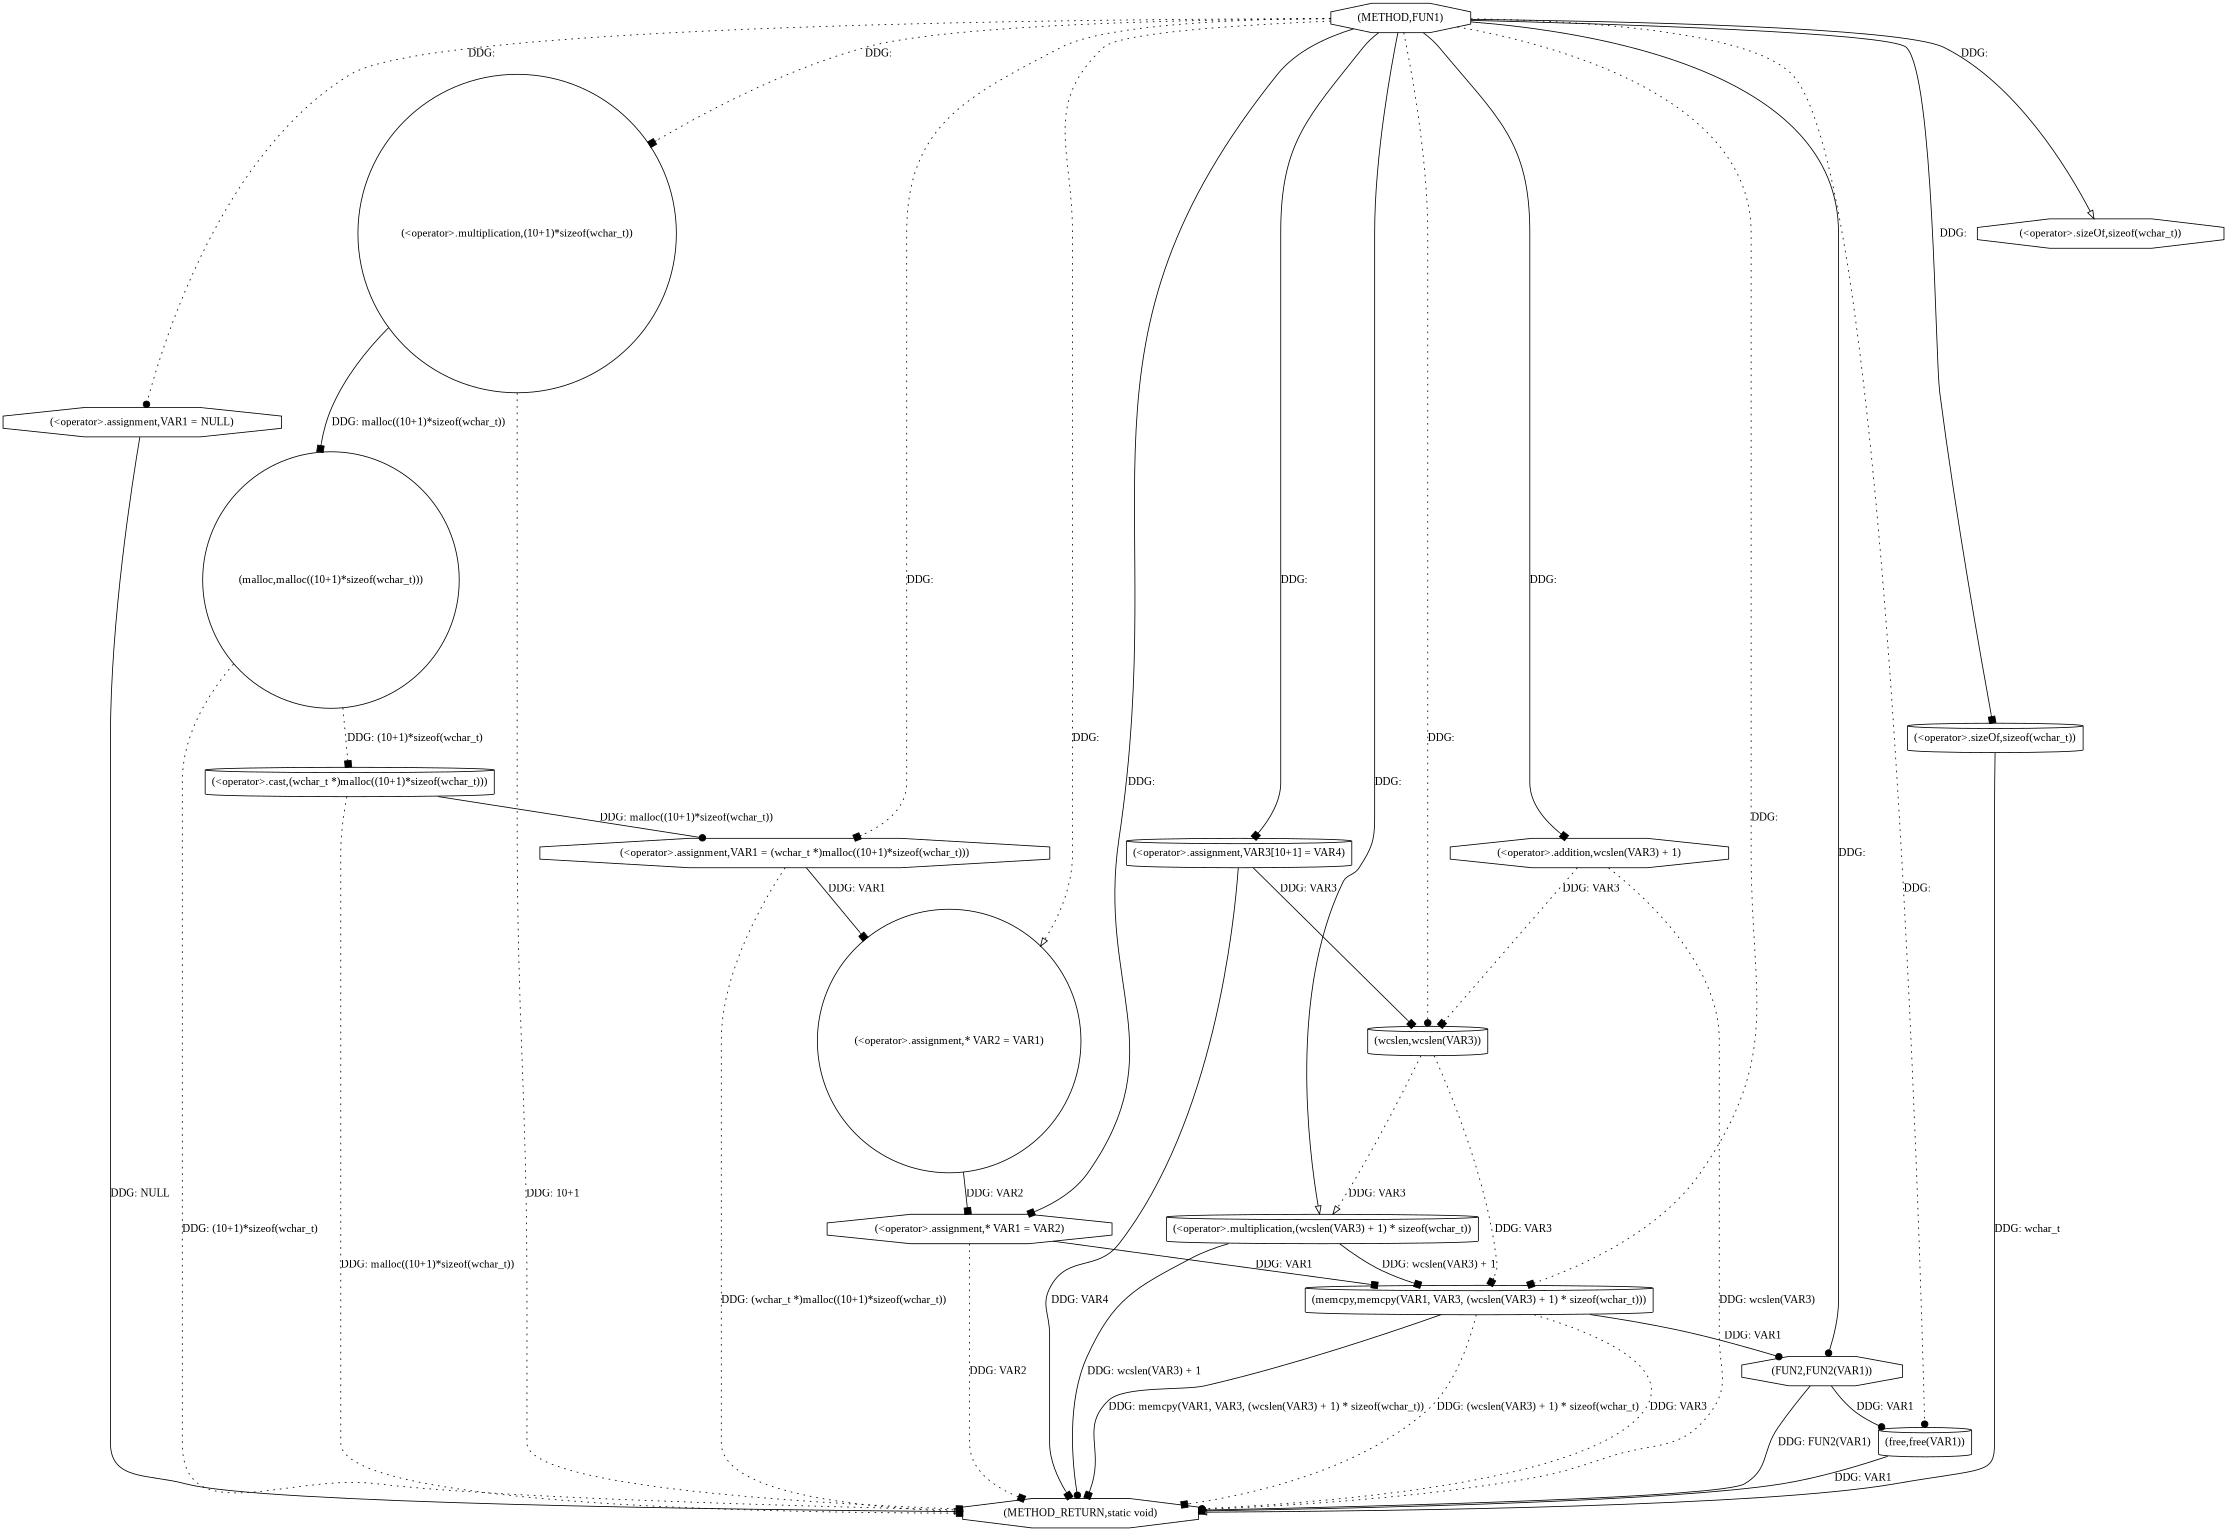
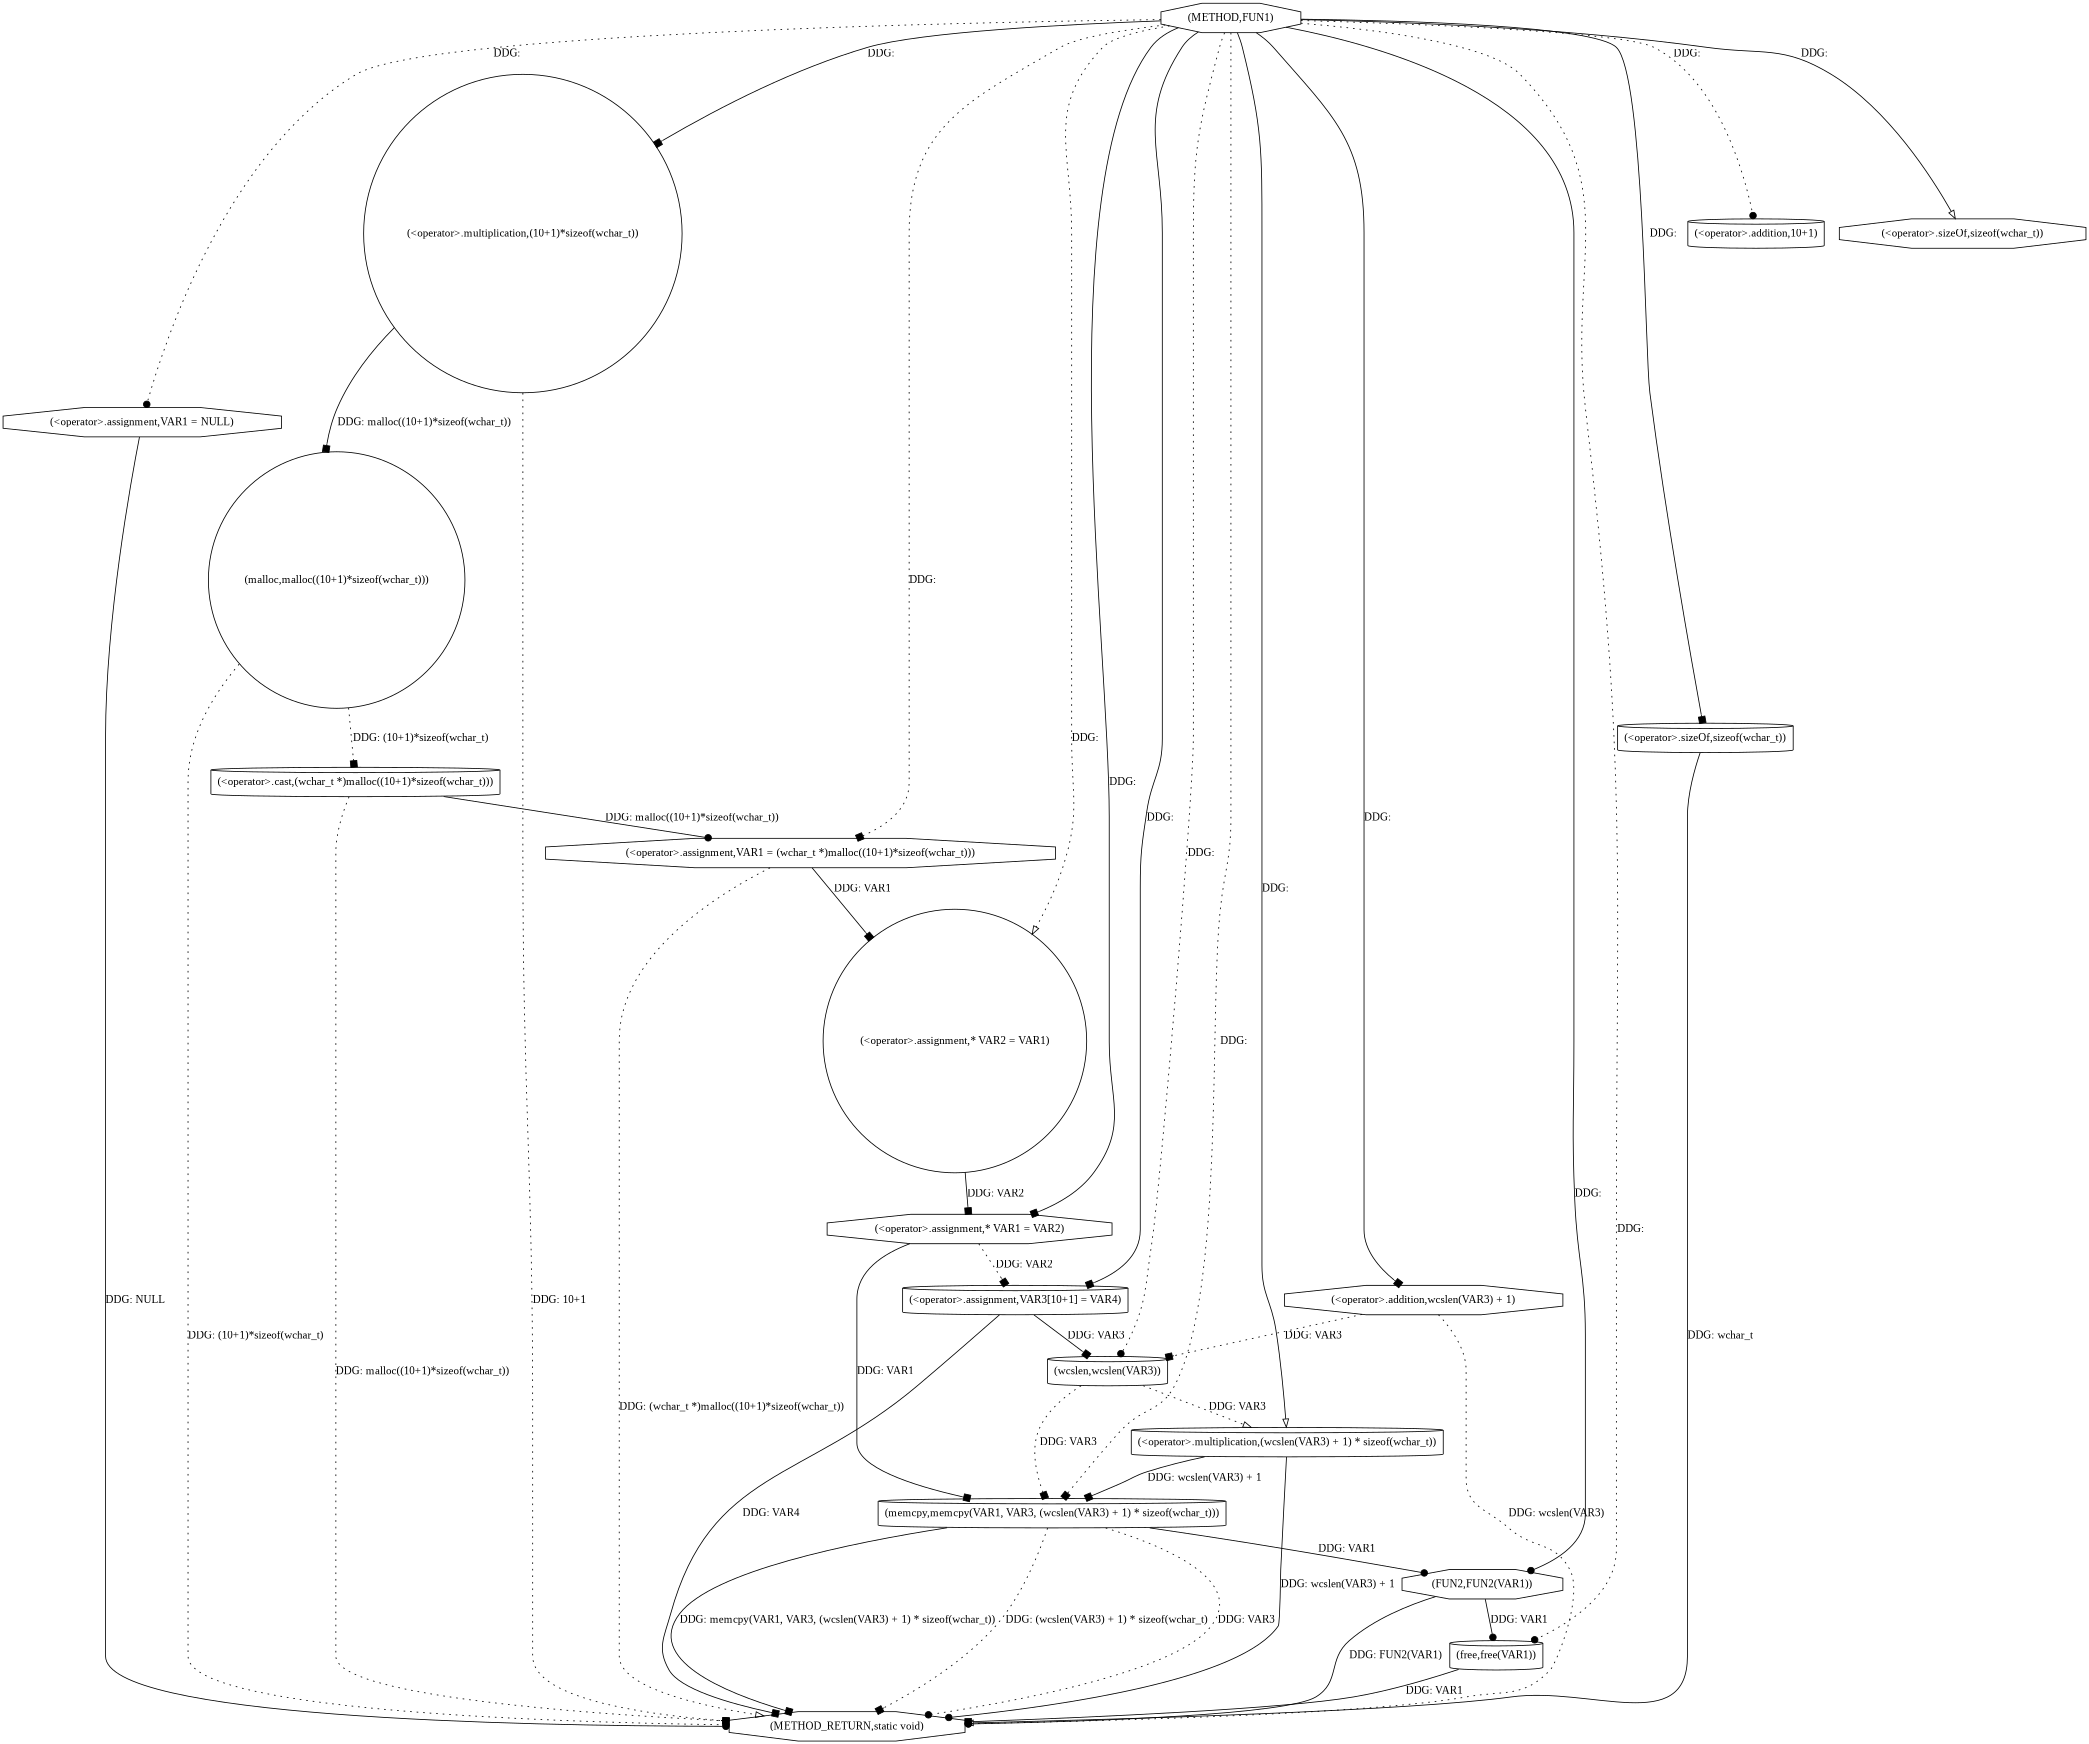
(983, 31) -> (901, 40)
none -> (1756, 234)
(970, 1381) -> (990, 1261)
